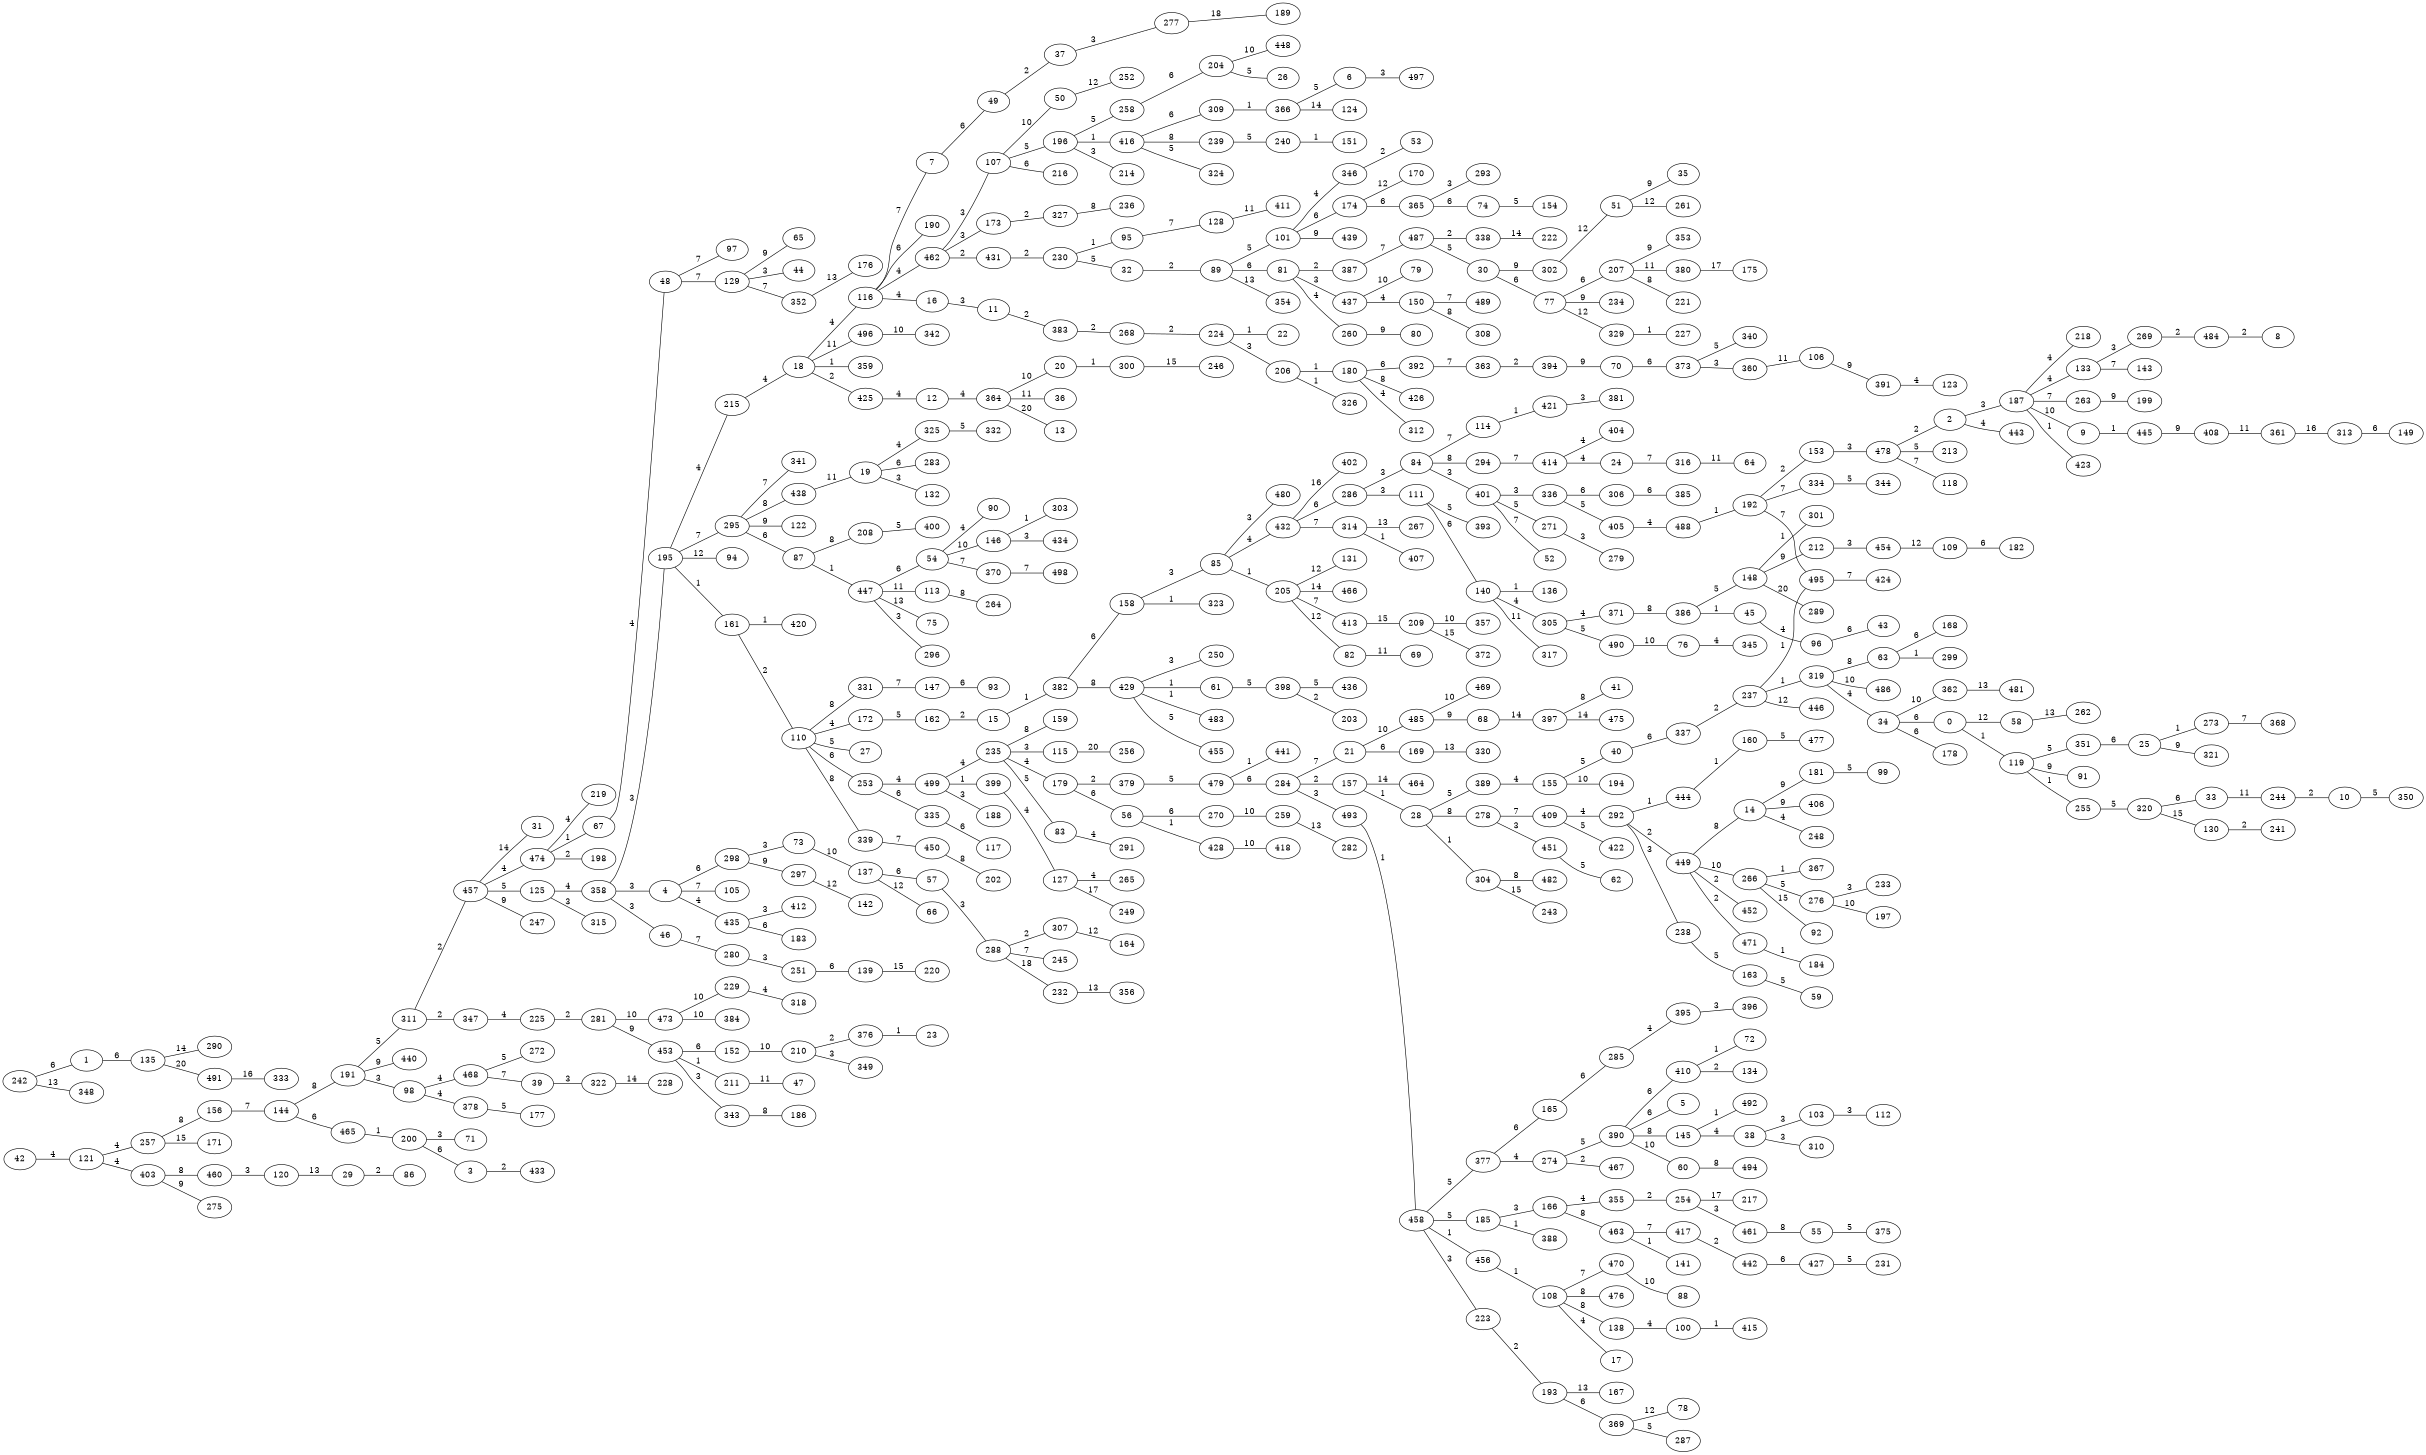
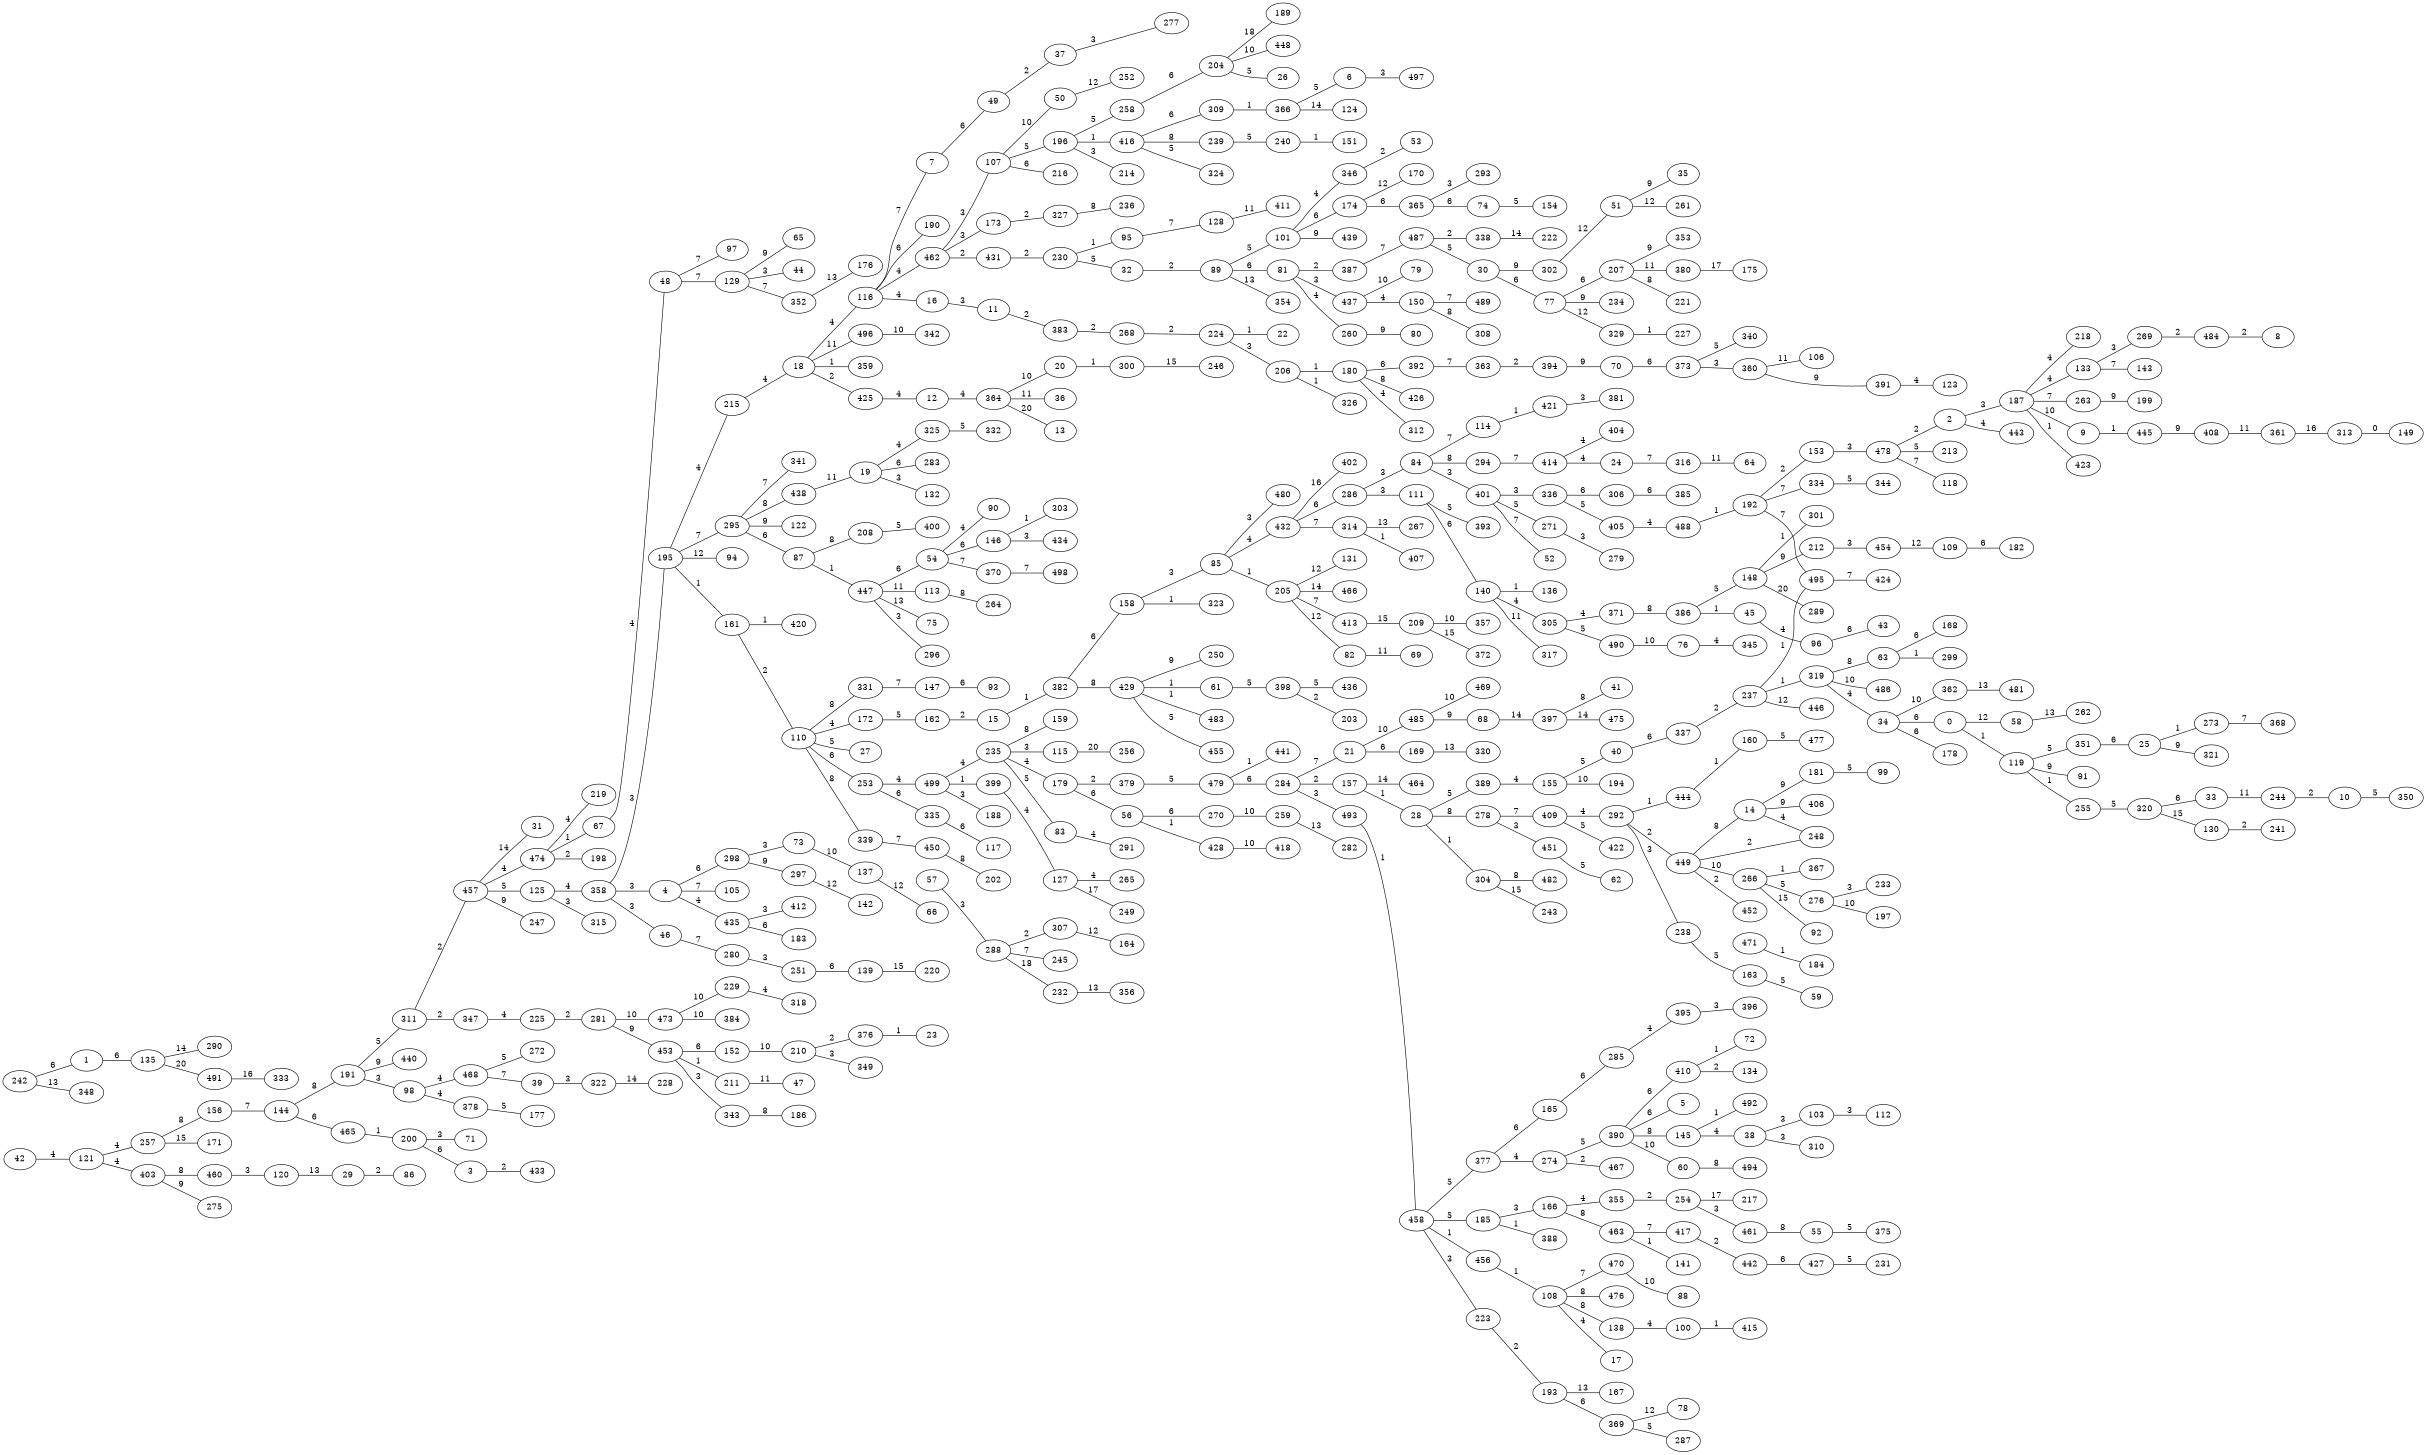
(1227, 18) -> (1250, 40)
(1850, 372) -> (1815, 385)
(2376, 429) -> (2376, 429)
(963, 545) -> (963, 545)
(1172, 661) -> (1172, 661)
(899, 877) -> none
(1713, 905) -> (1750, 850)
